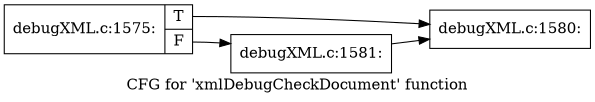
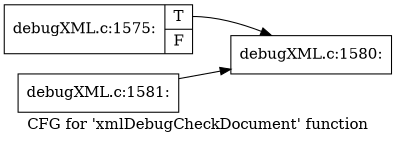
(206, 42) -> none
